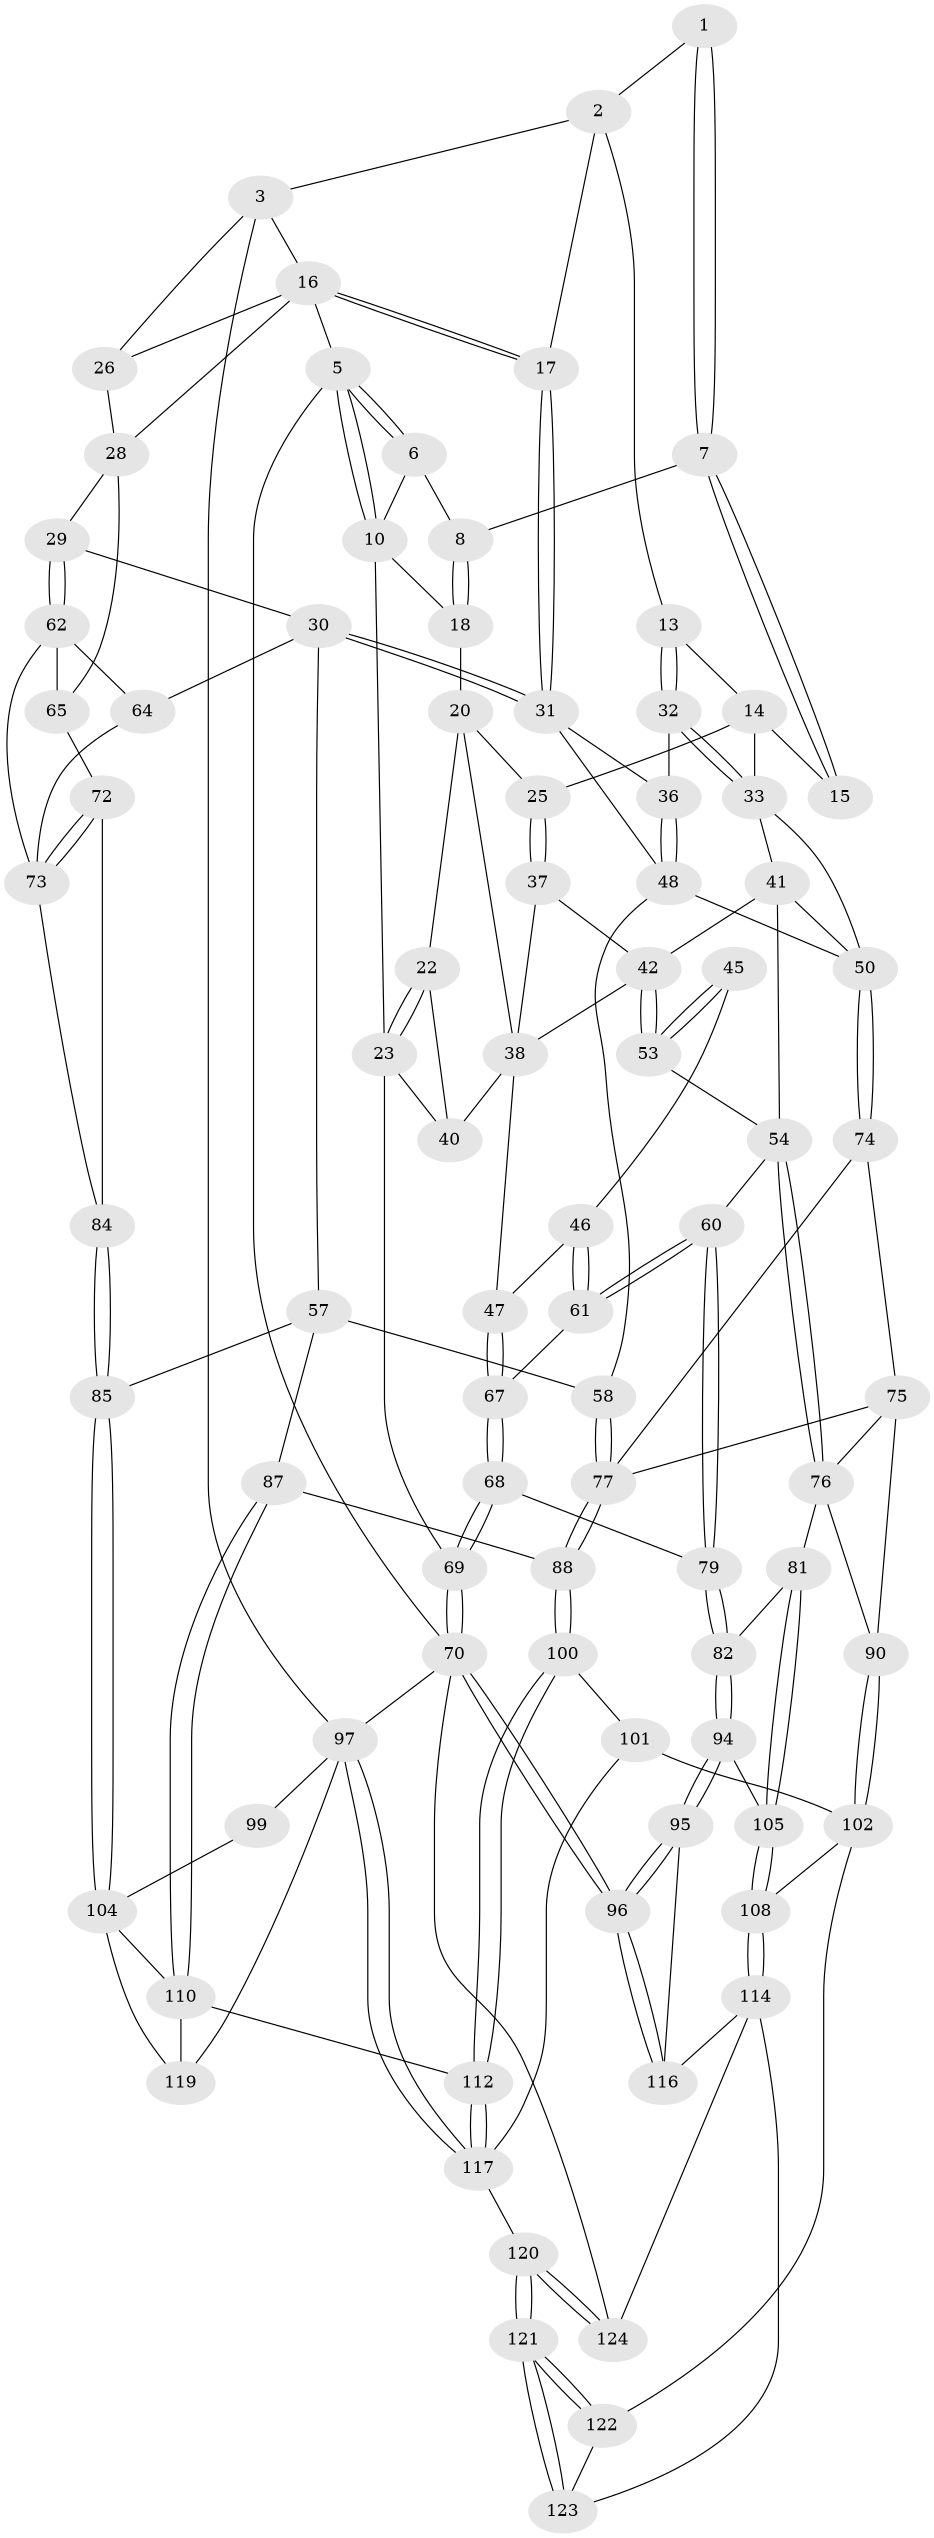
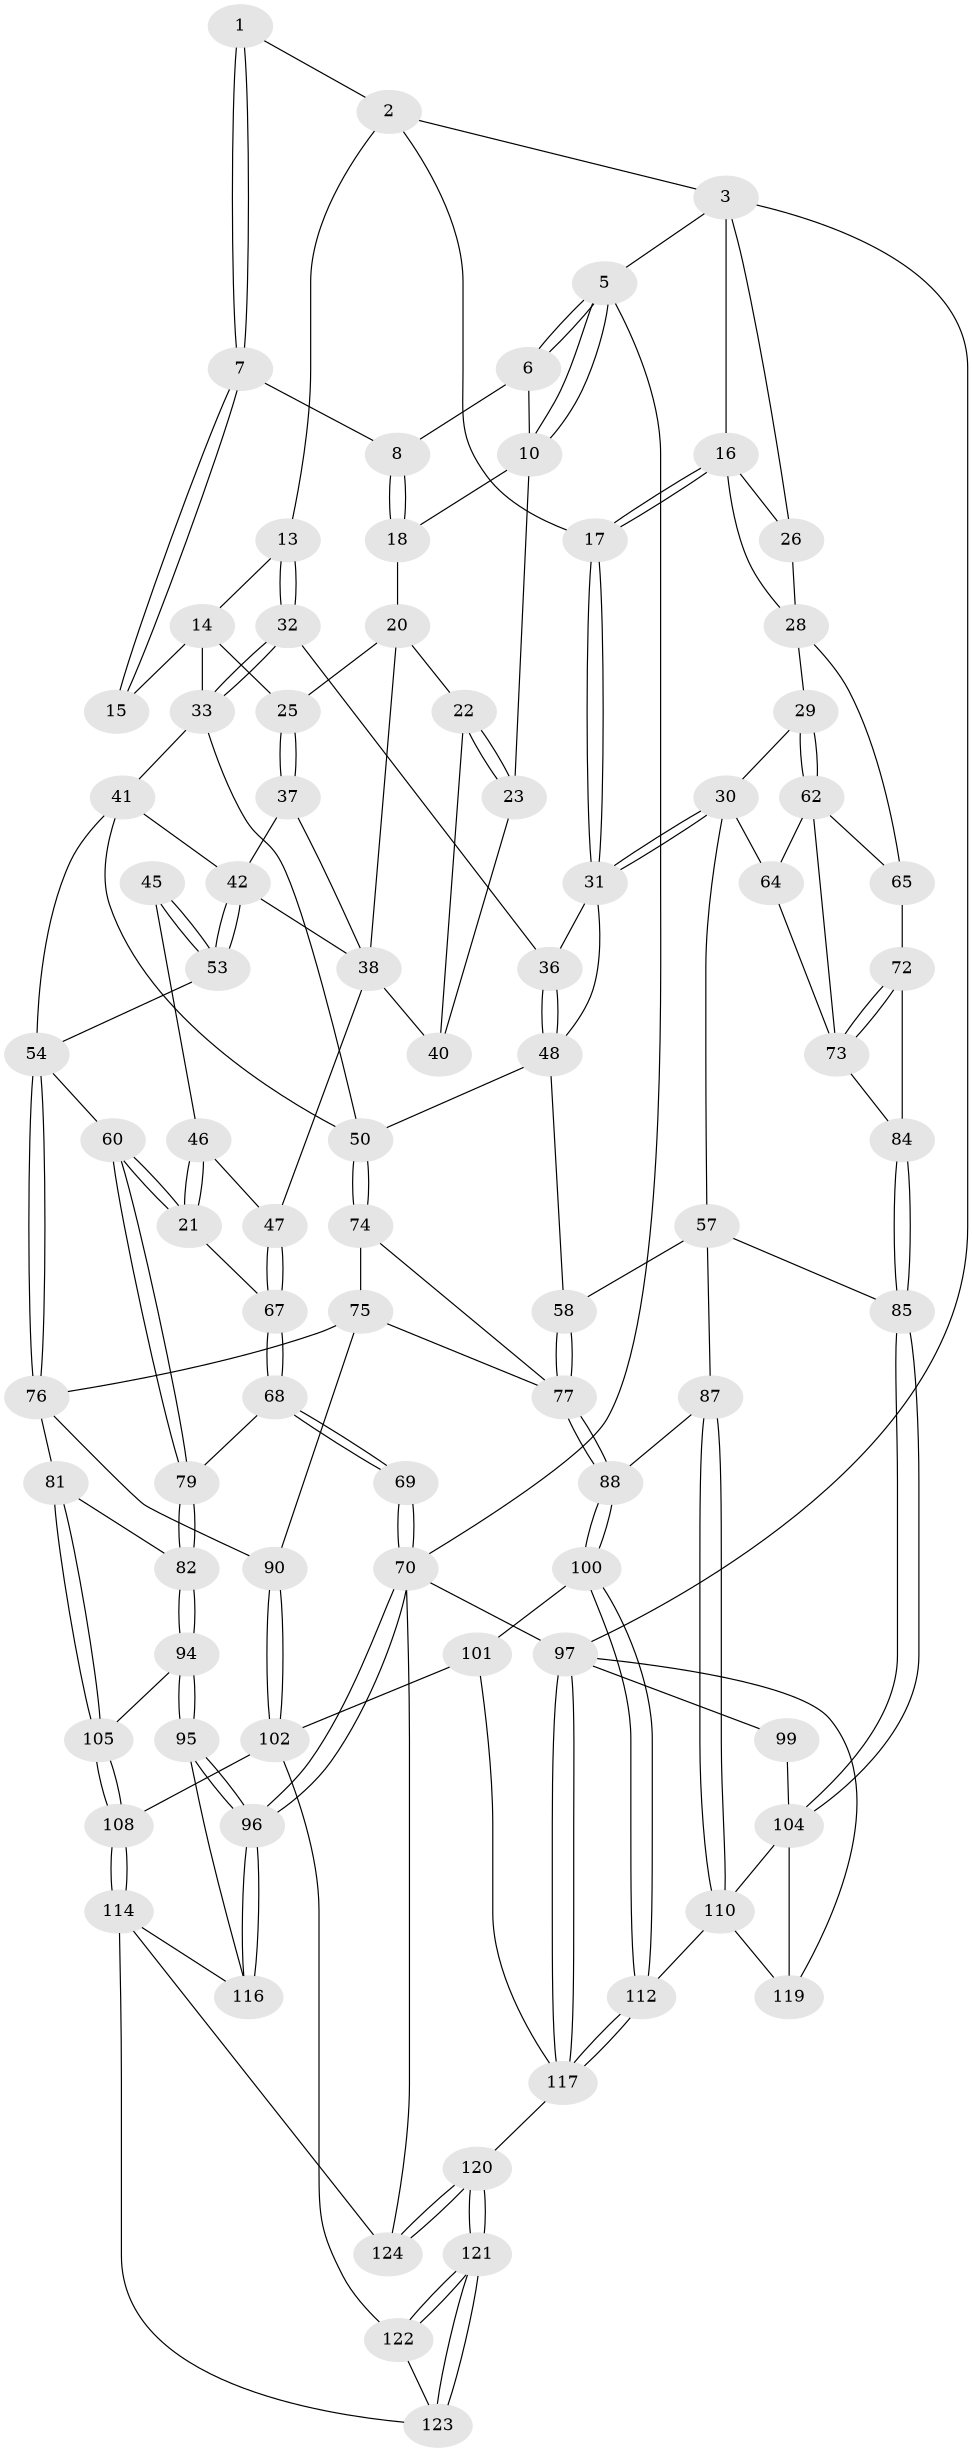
(323, 326) -> (665, 241)
(581, 1312) -> (189, 1226)
(384, 1319) -> none
